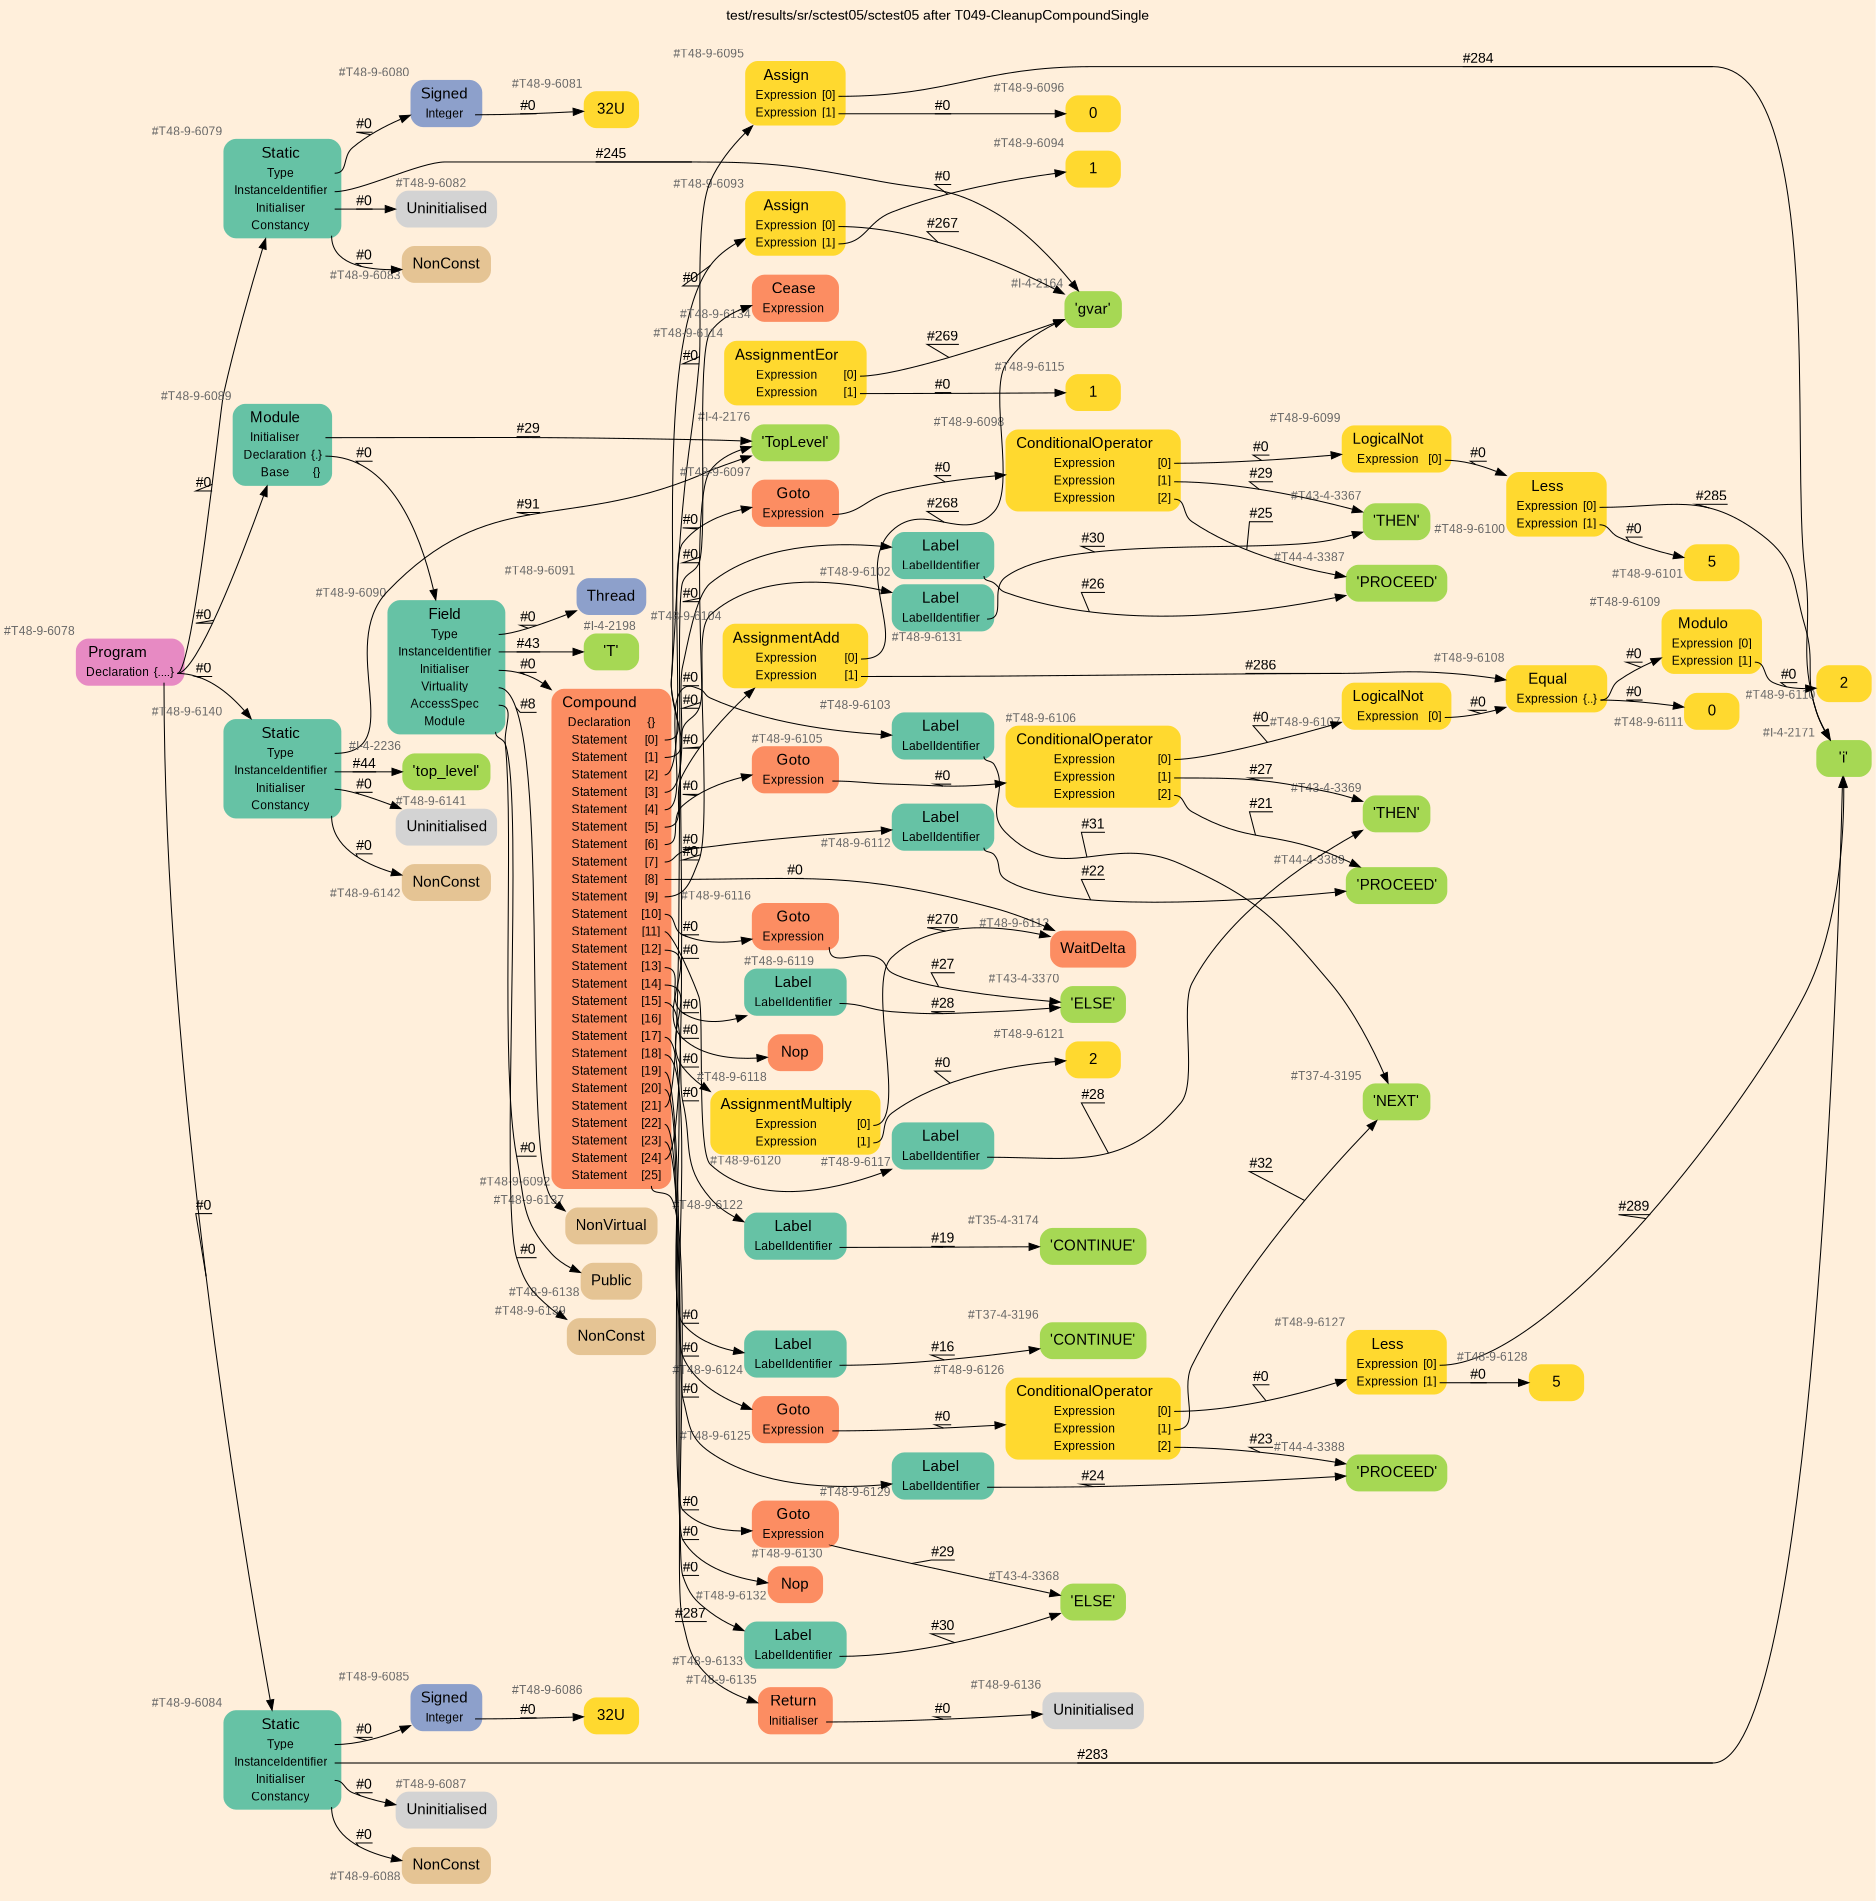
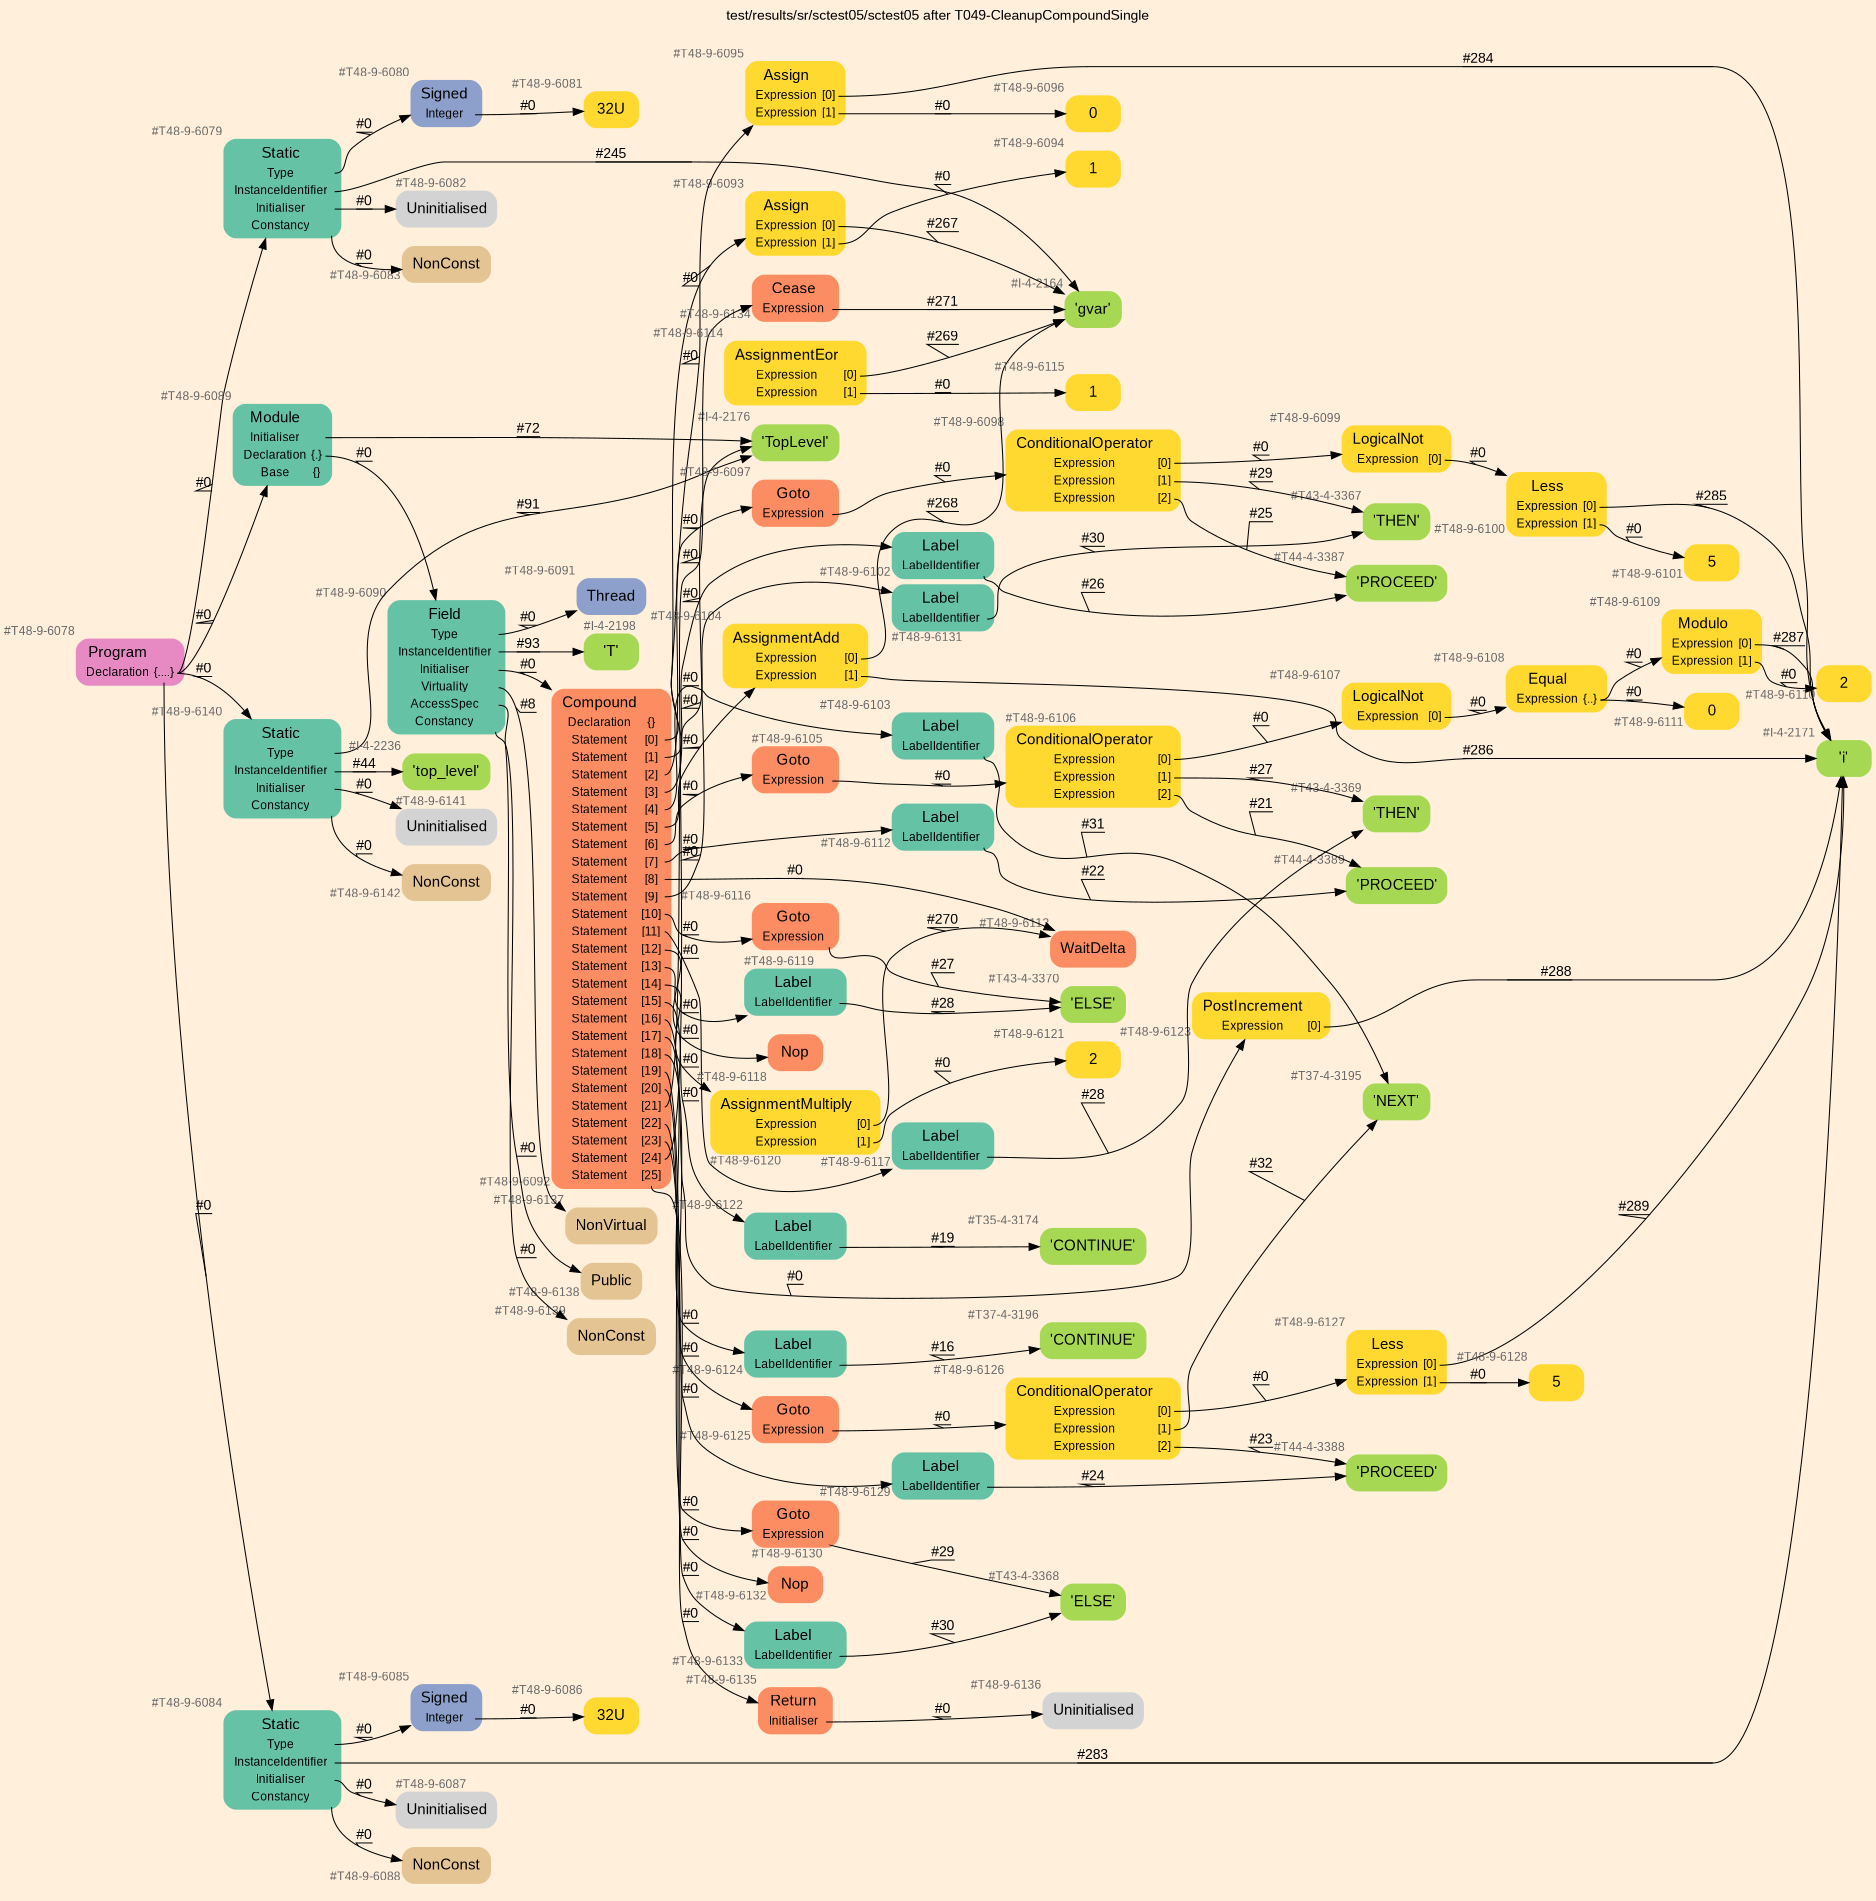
none -> (943, 310)
(528, 429) -> (528, 429)
(528, 644) -> (528, 644)
none -> (1800, 662)
(1178, 674) -> (1320, 709)
(445, 722) -> (445, 722)
none -> (1261, 1016)
(691, 1614) -> (691, 1614)
